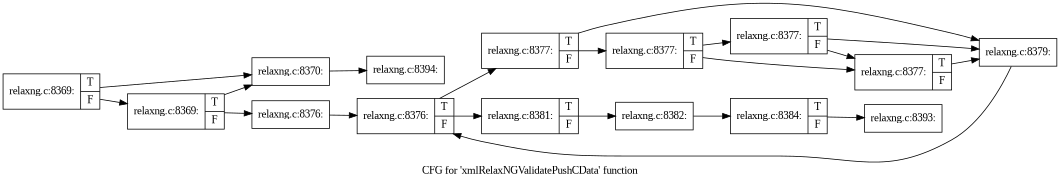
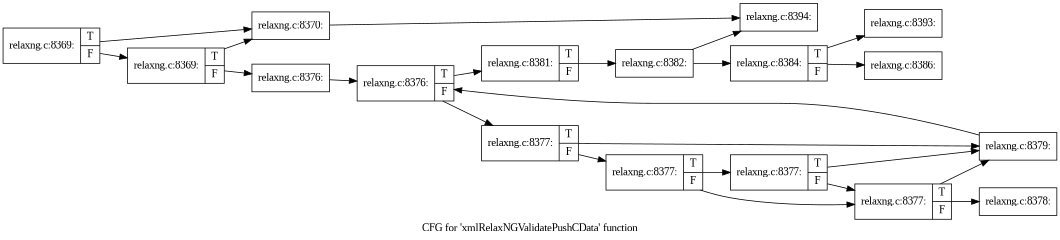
none -> (713, 42)
none -> (903, 66)
none -> (1018, 202)
